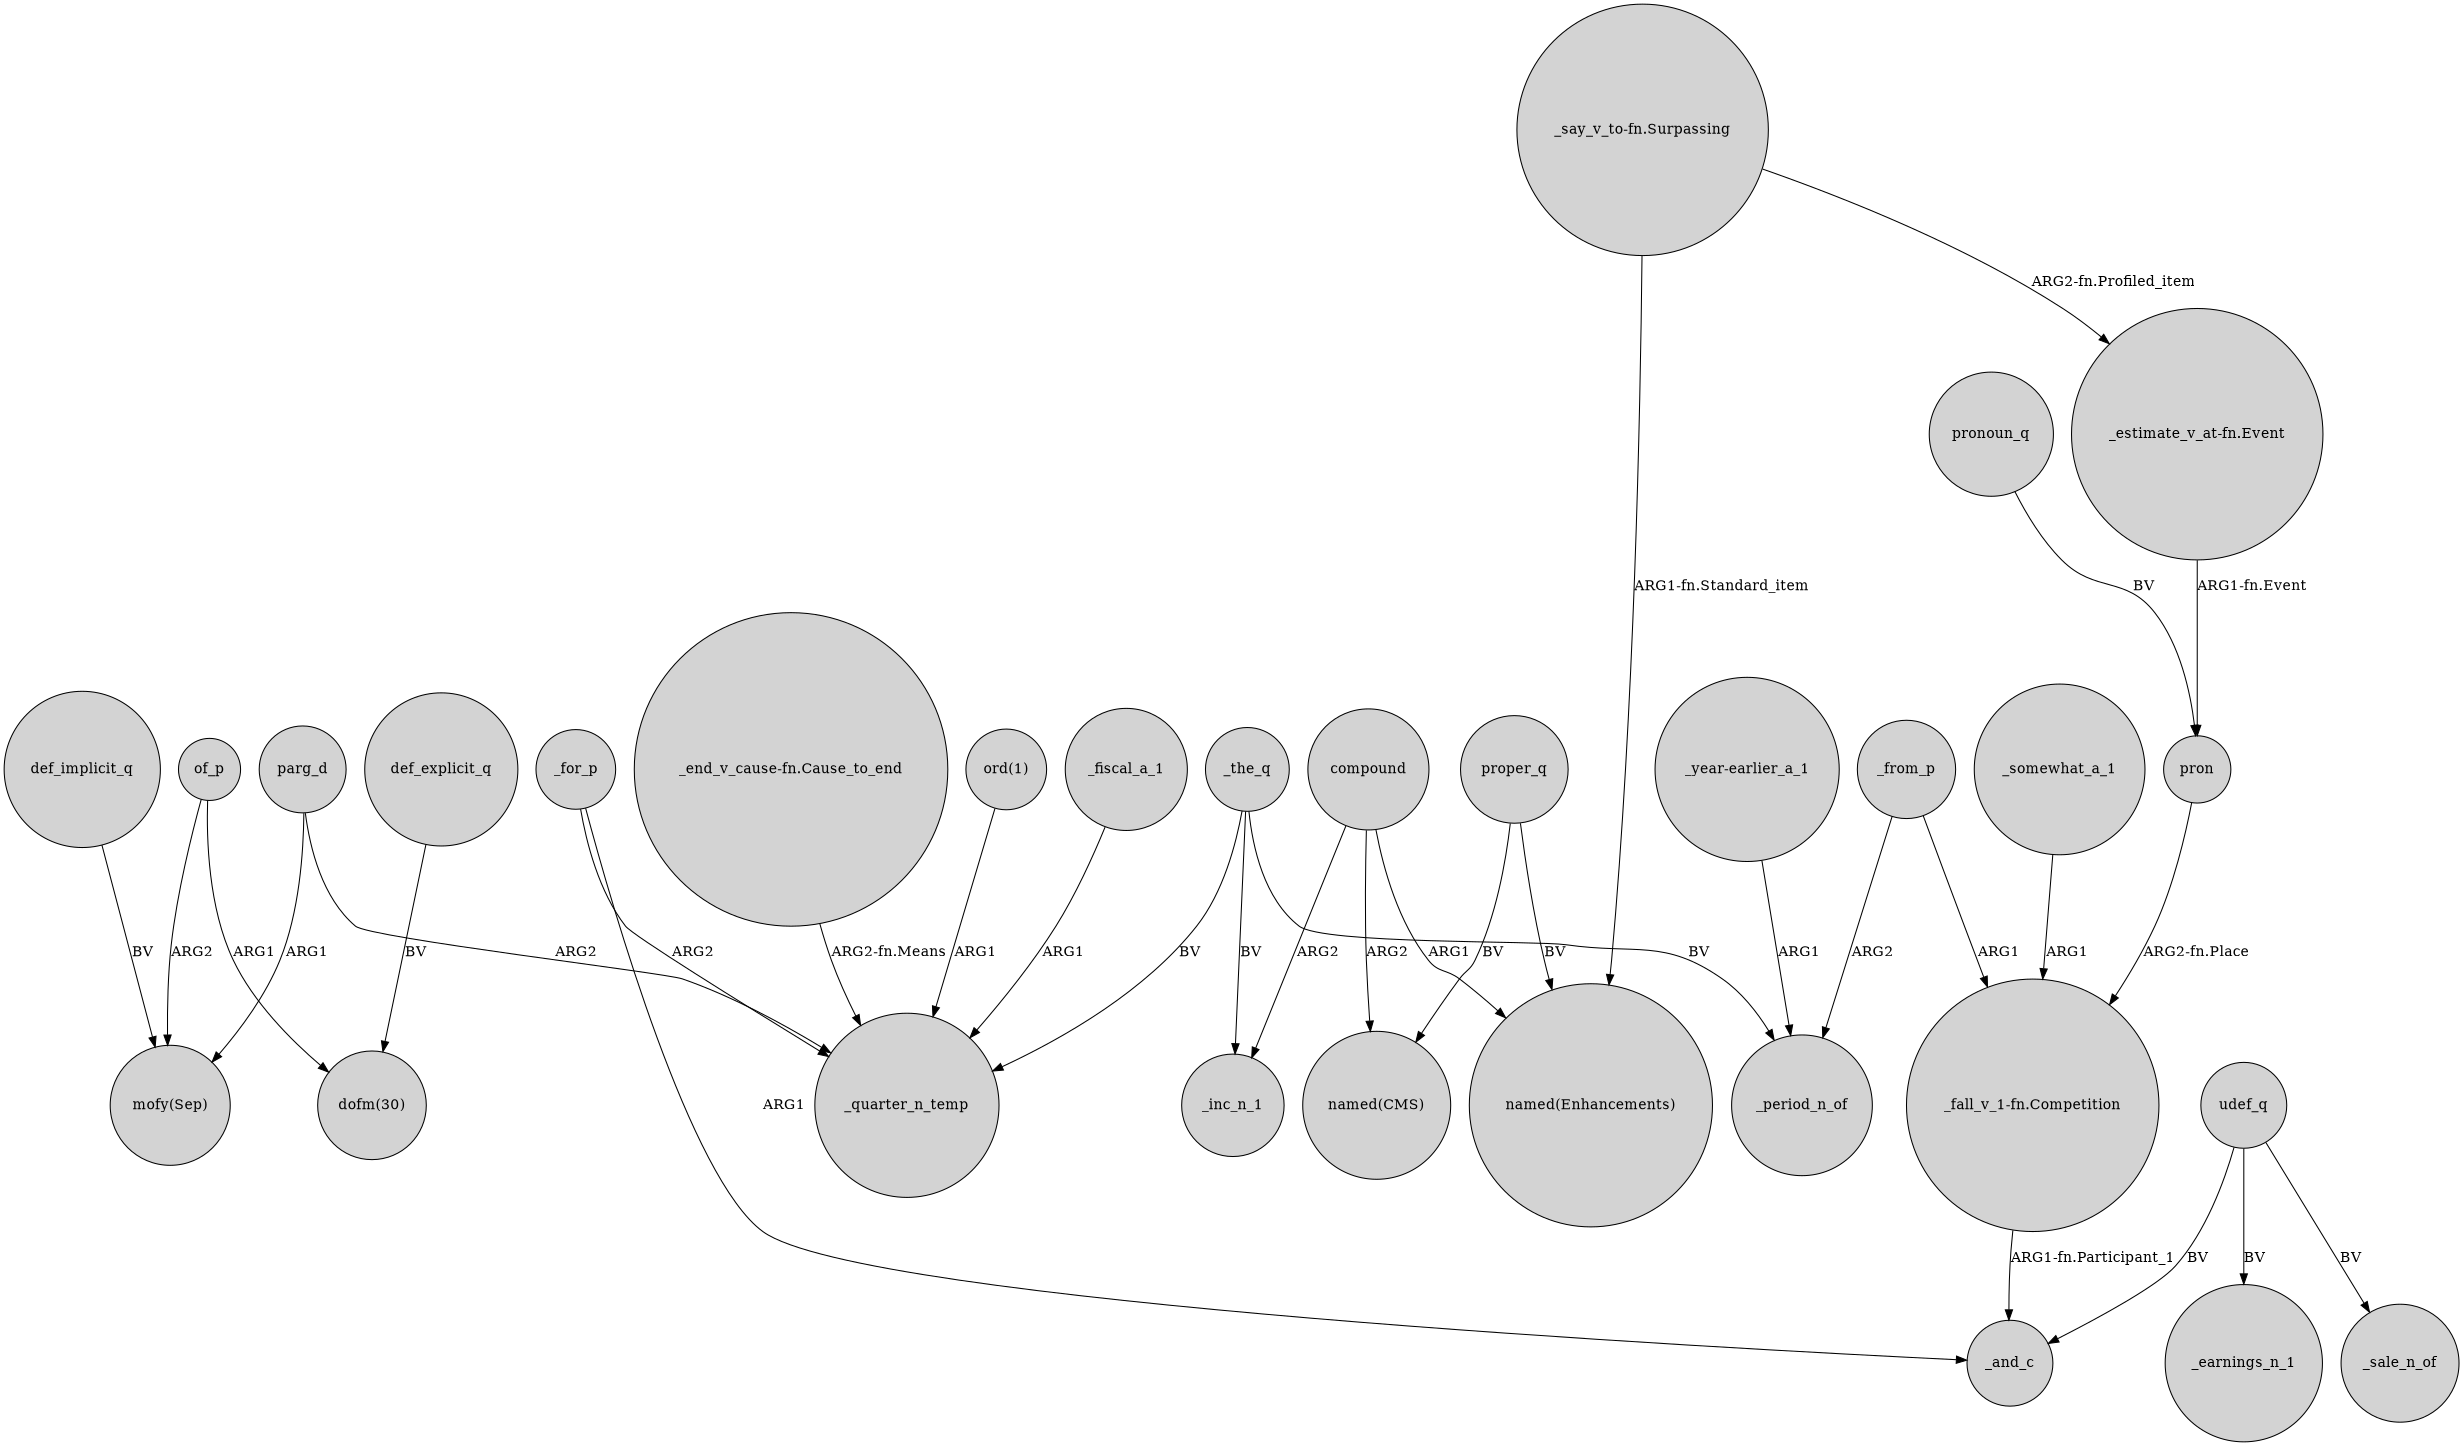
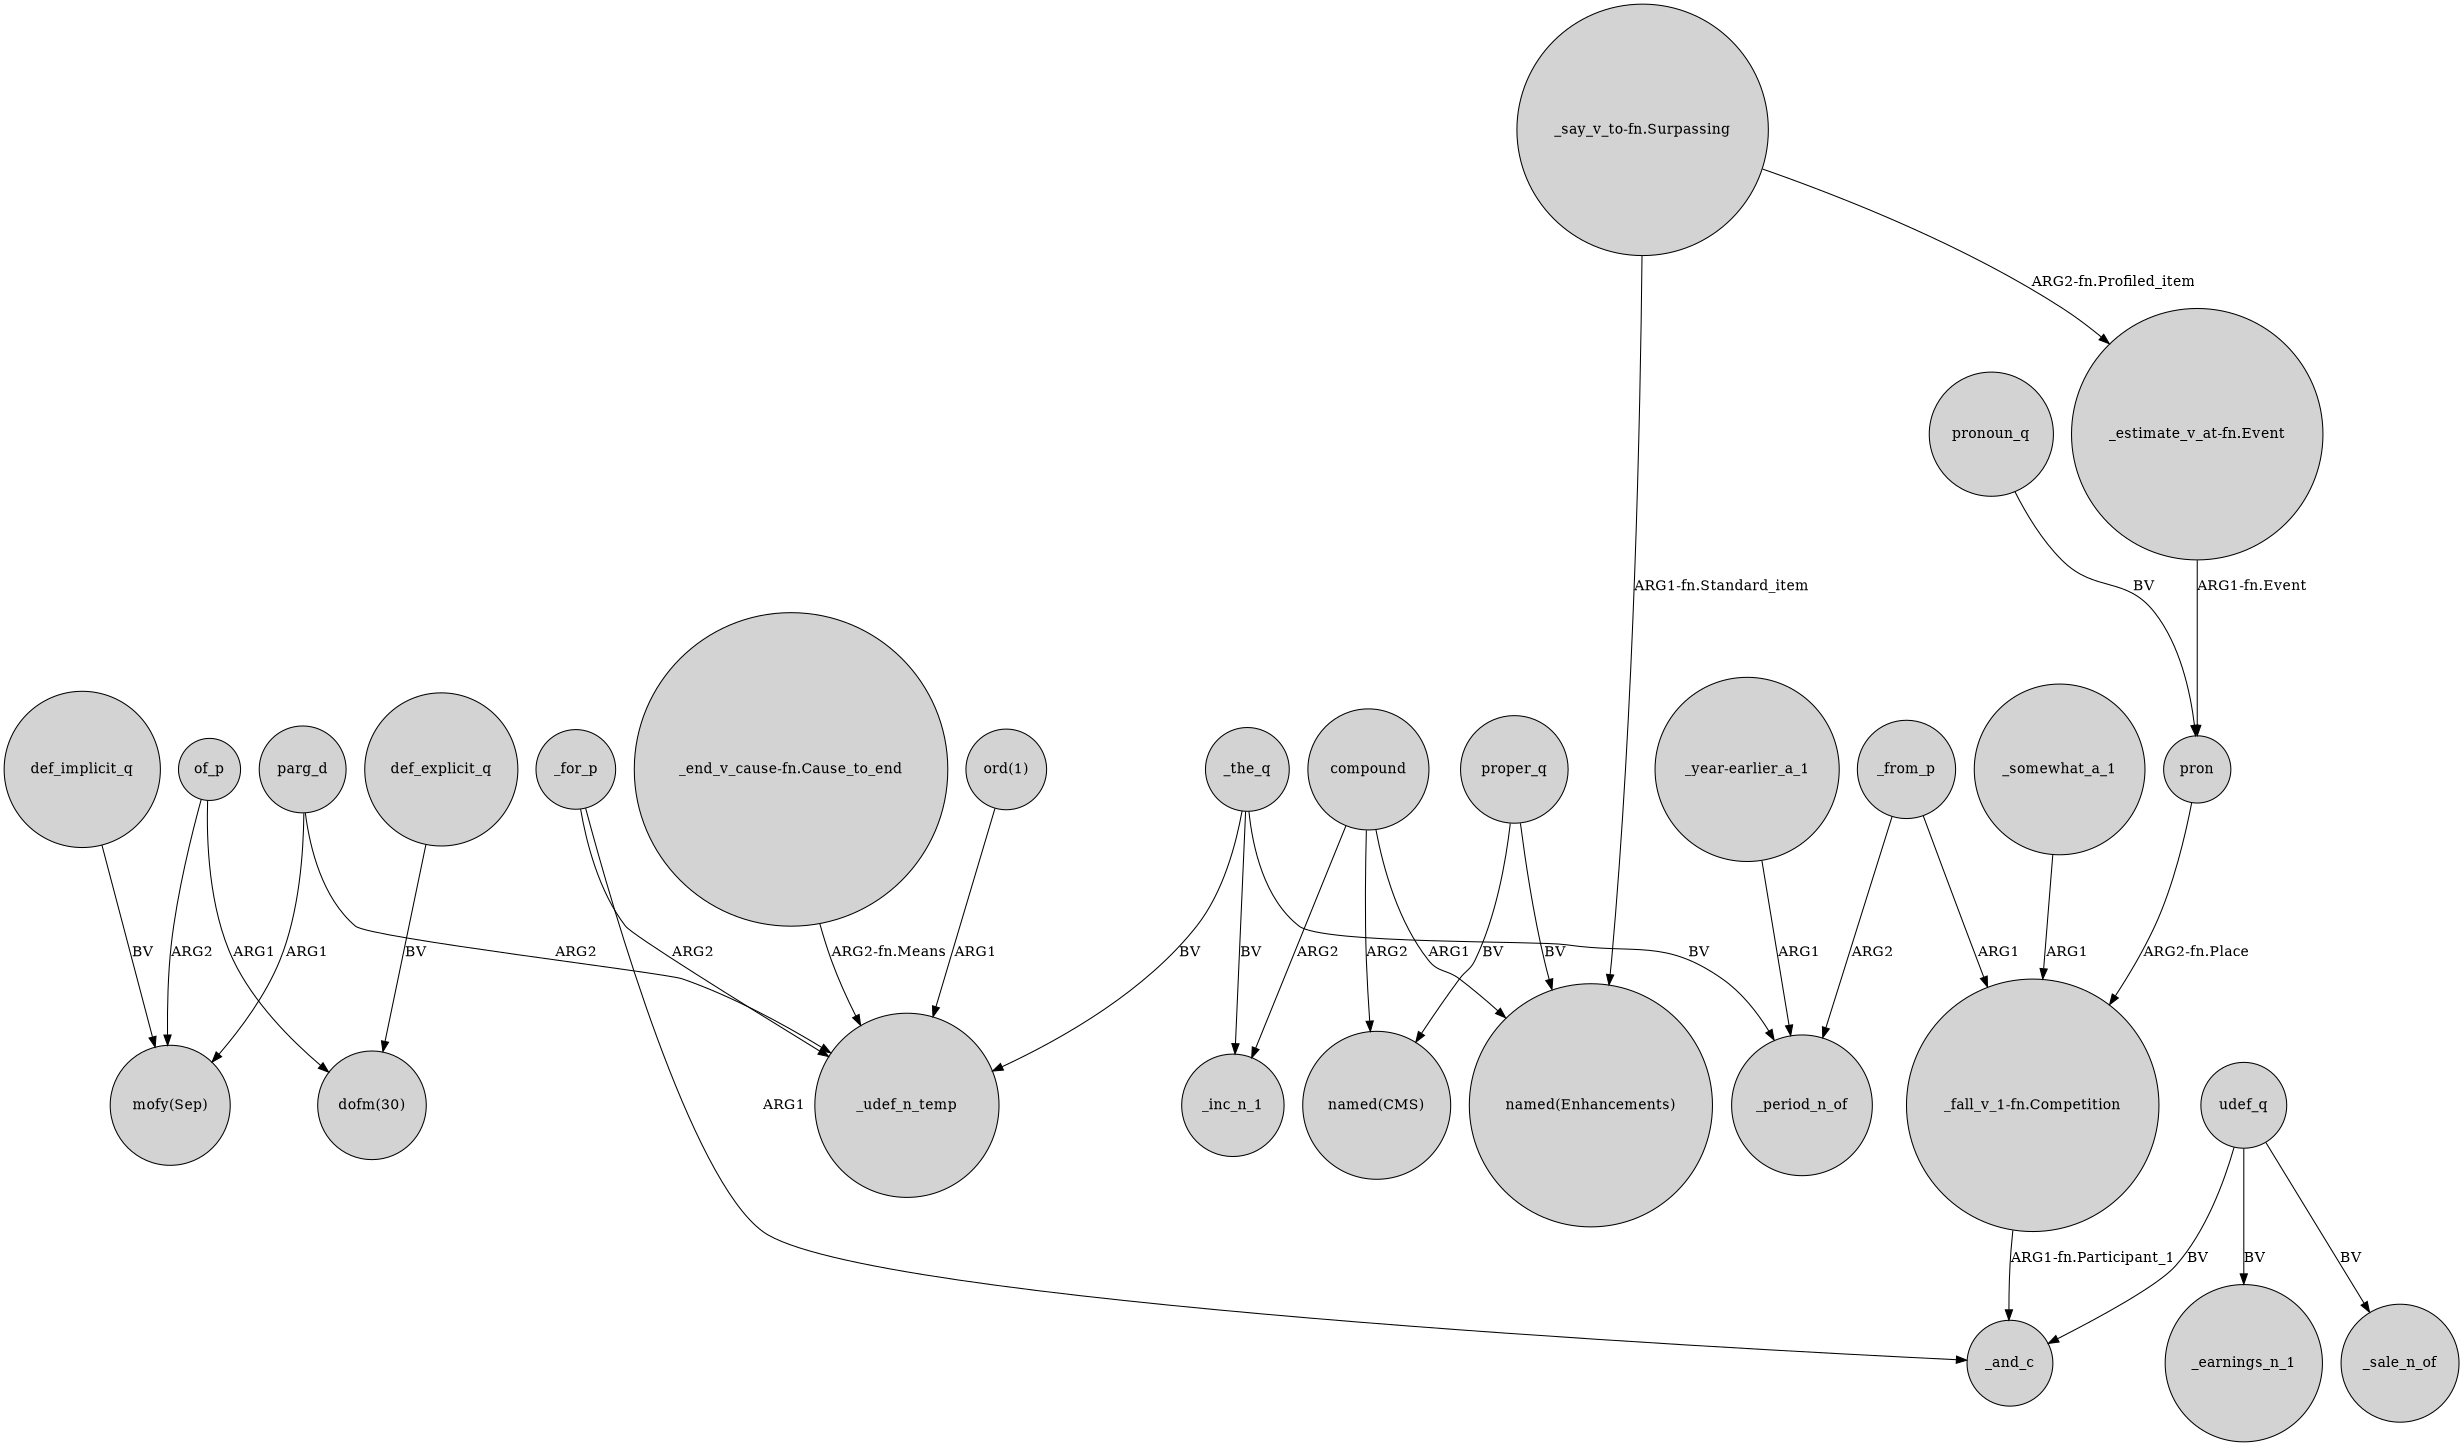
(1126, 769) -> none
(907, 1105) -> (907, 1105)
